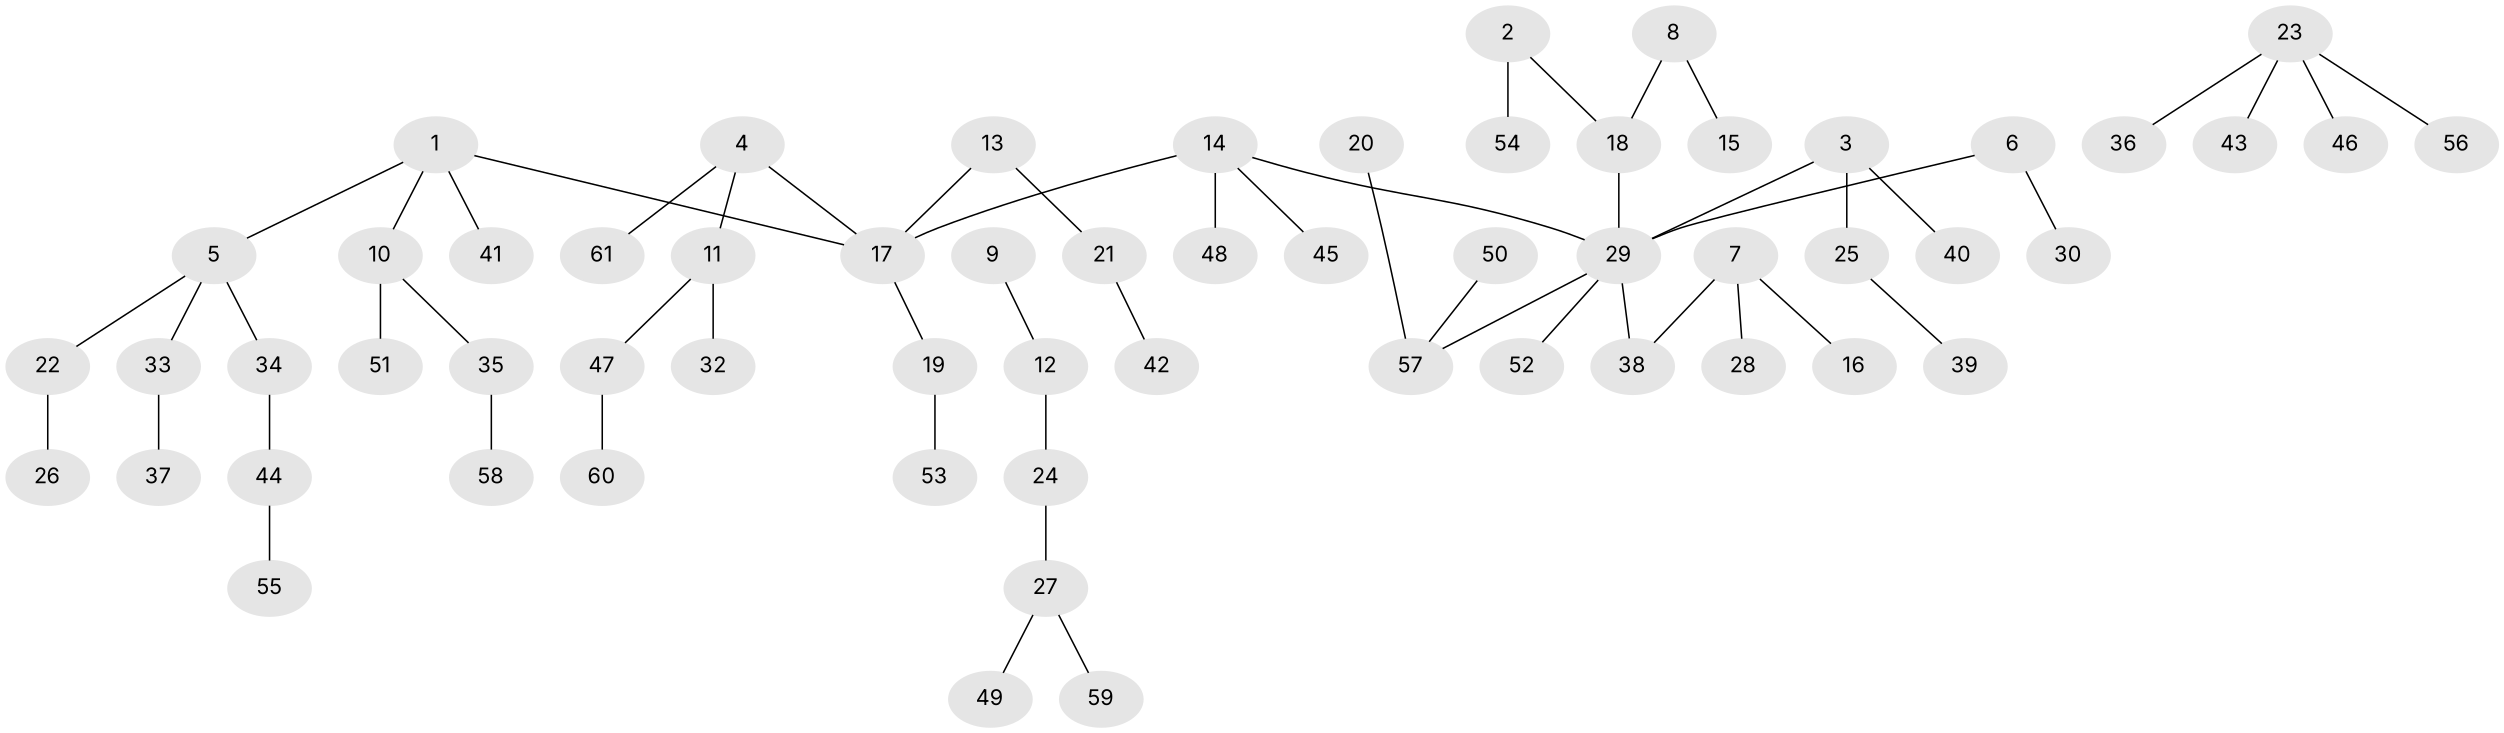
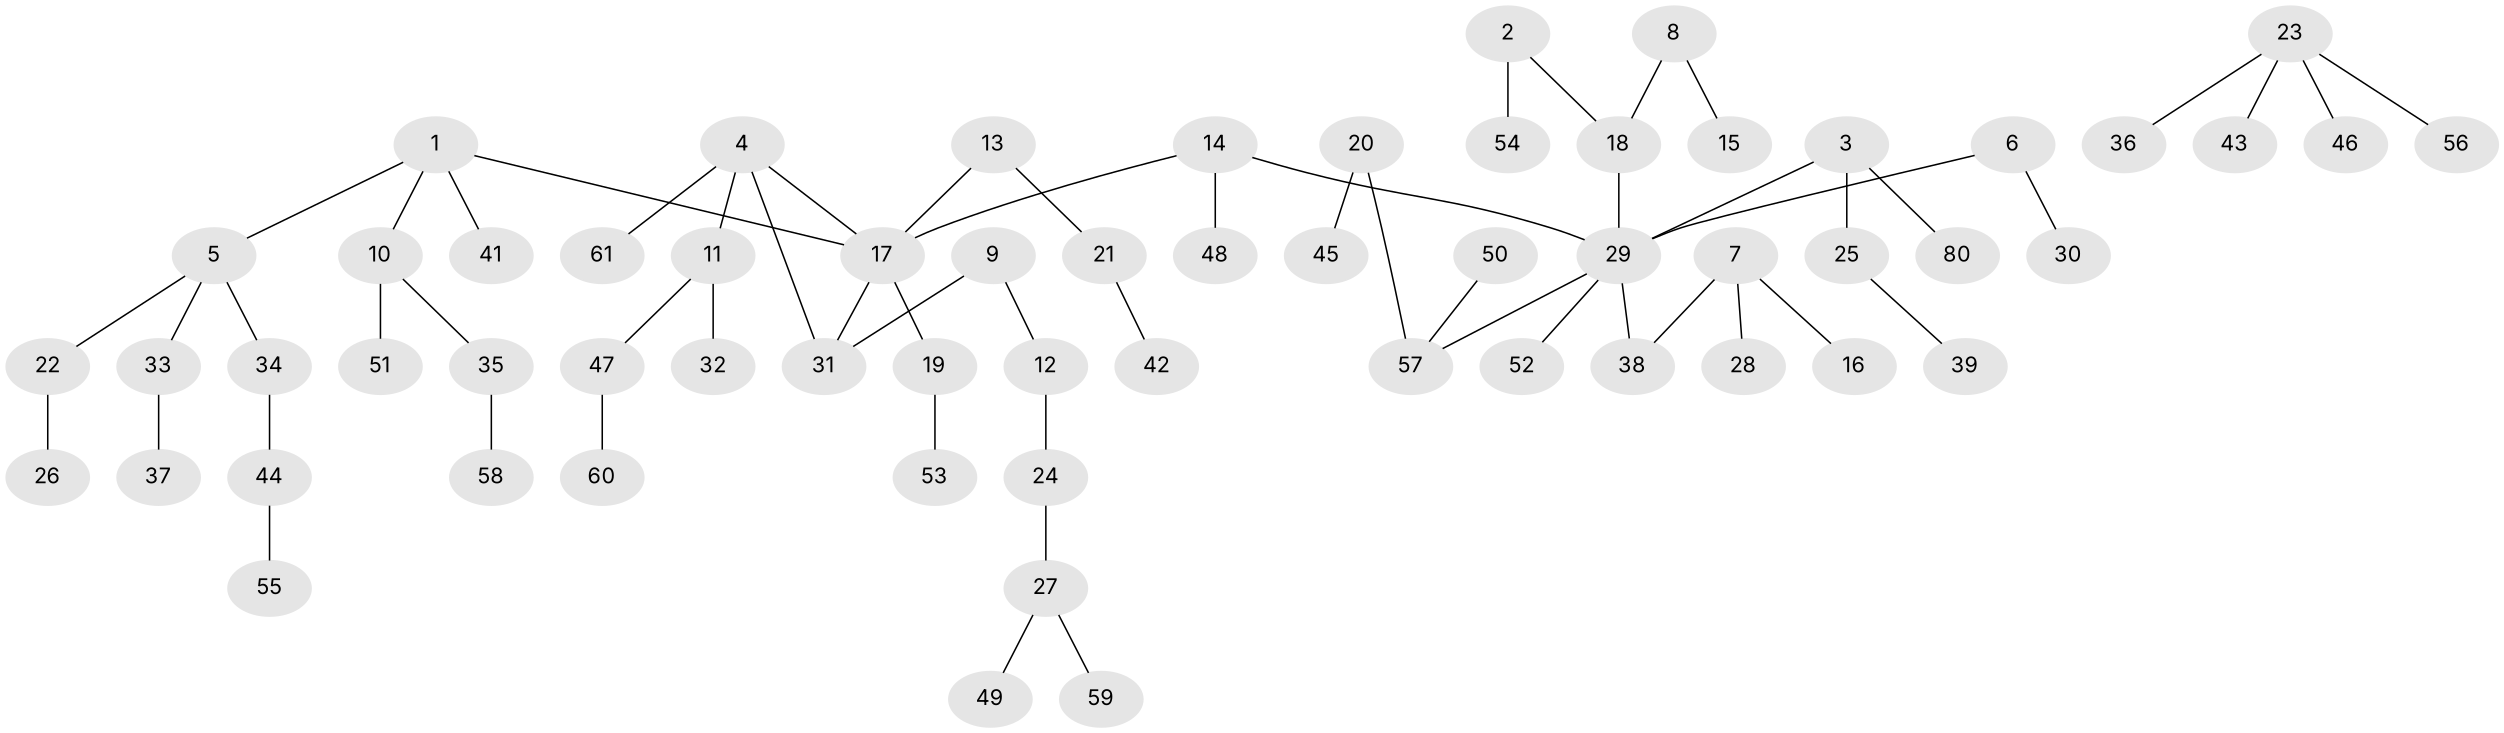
(1271, 200) -> (1344, 200)
(1958, 256) -> (1958, 256)
none -> (824, 367)
